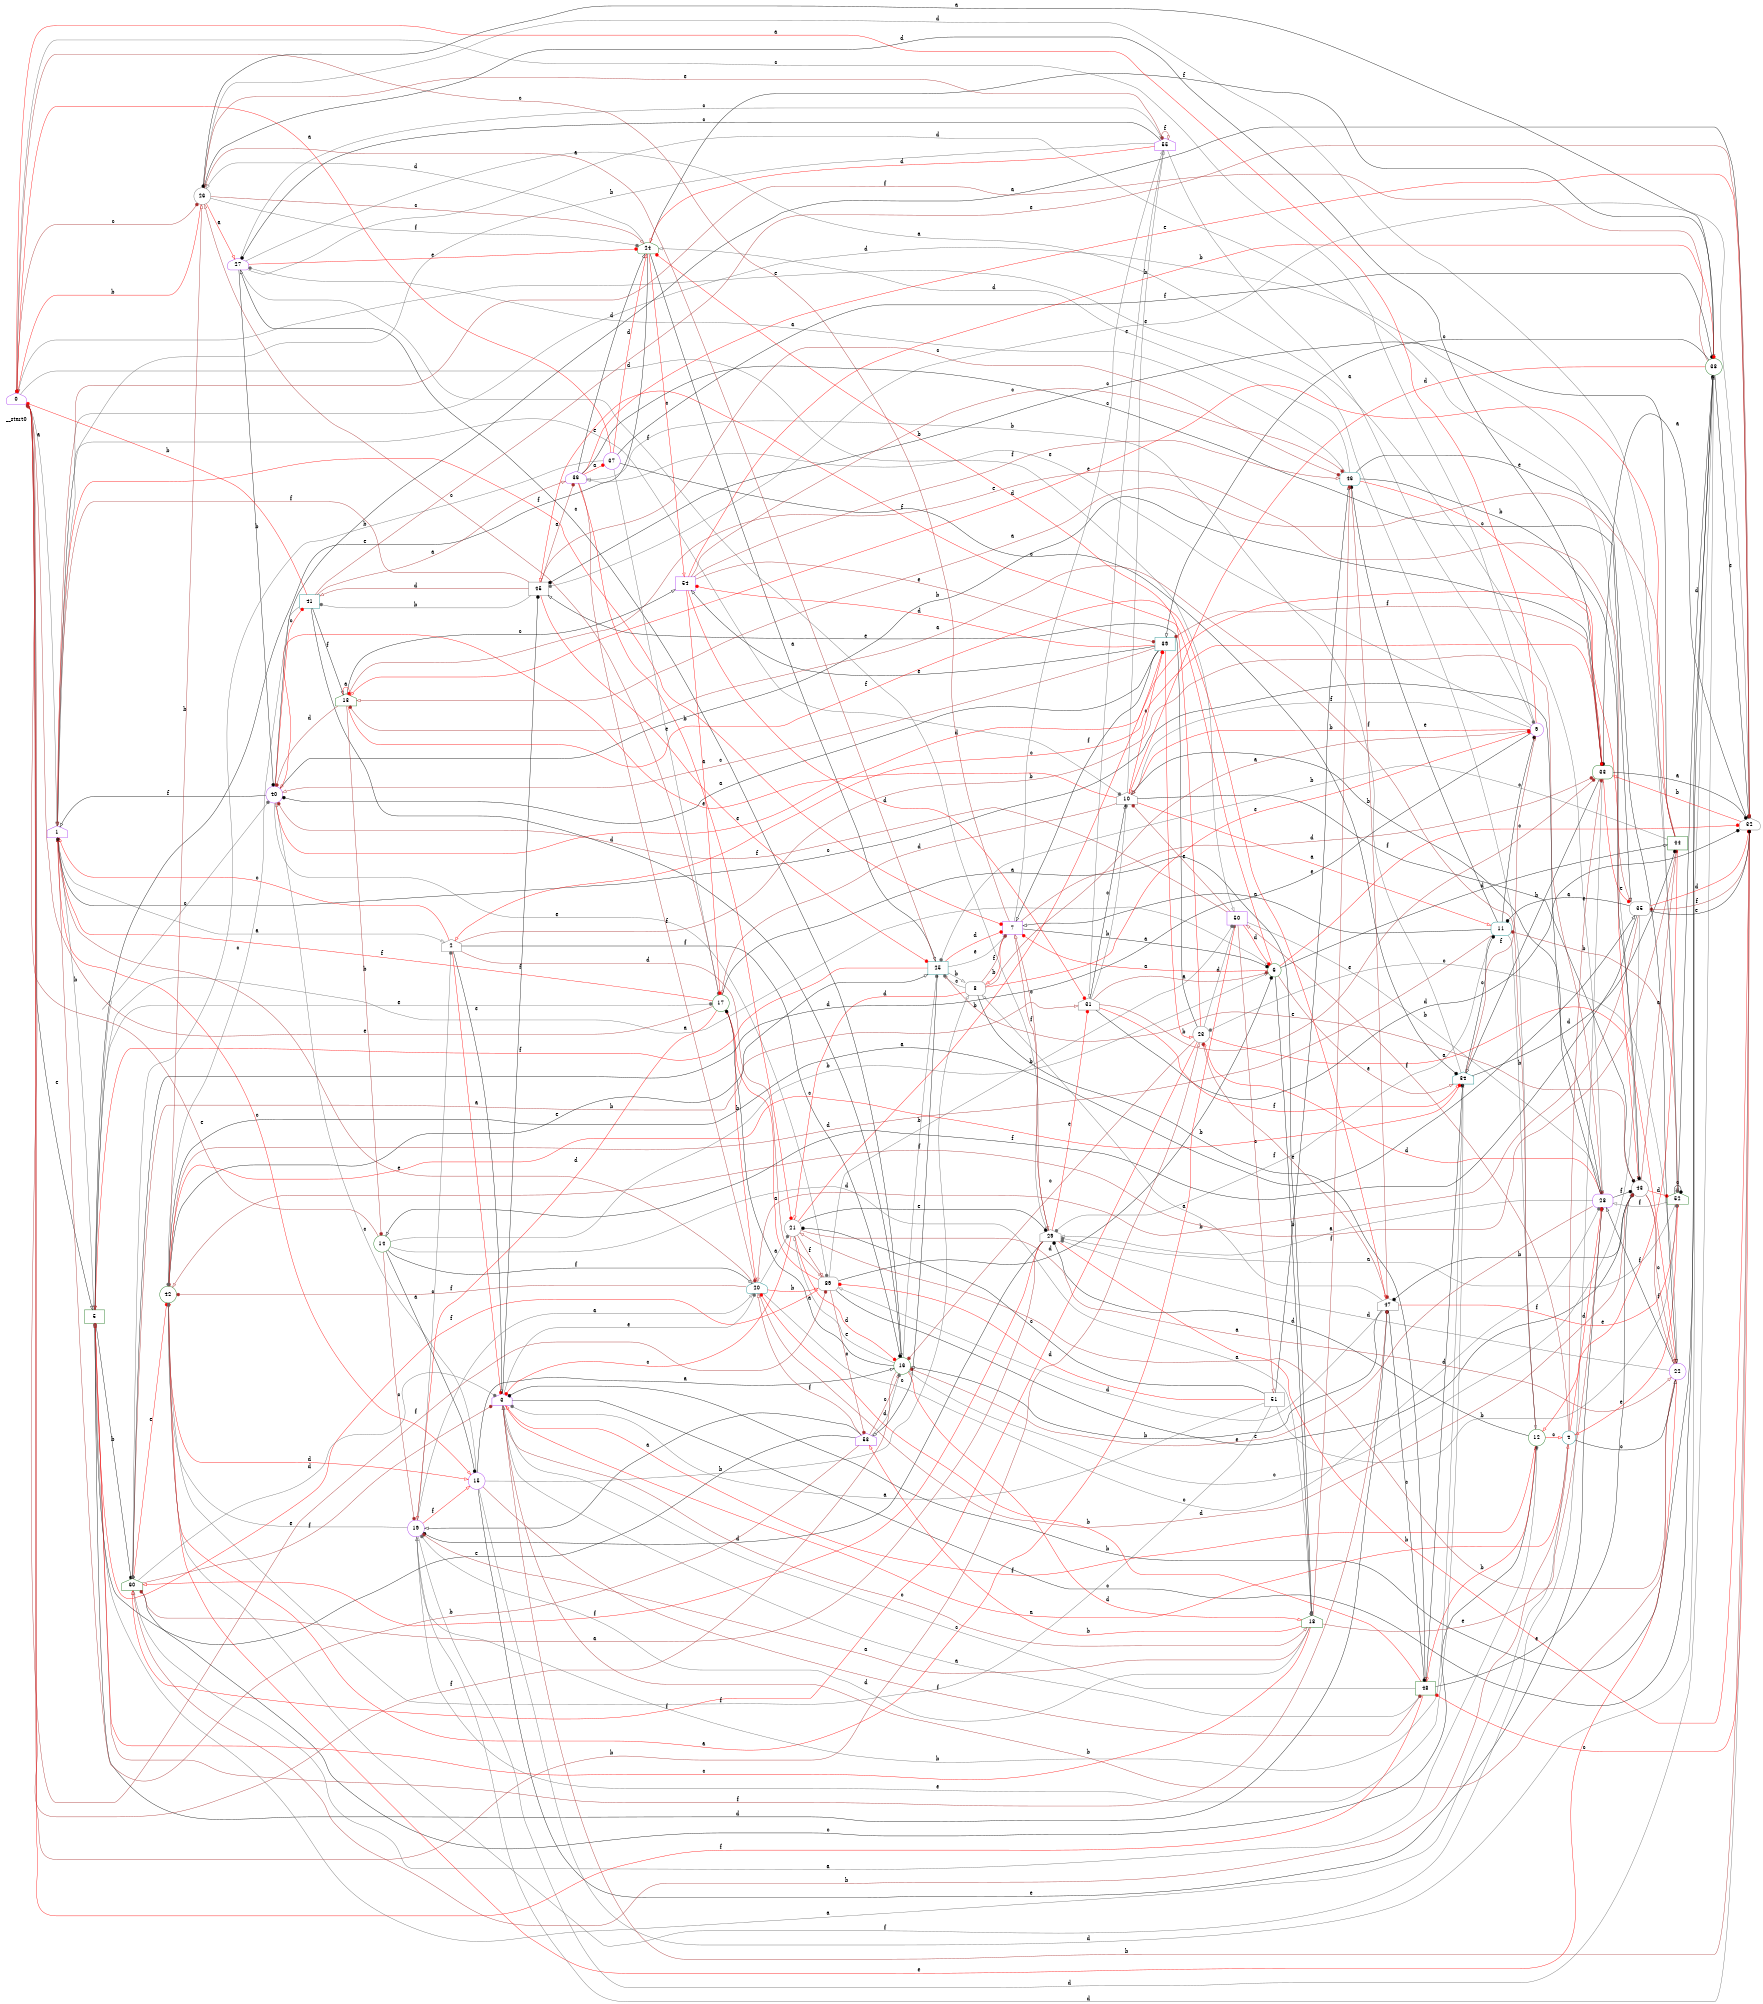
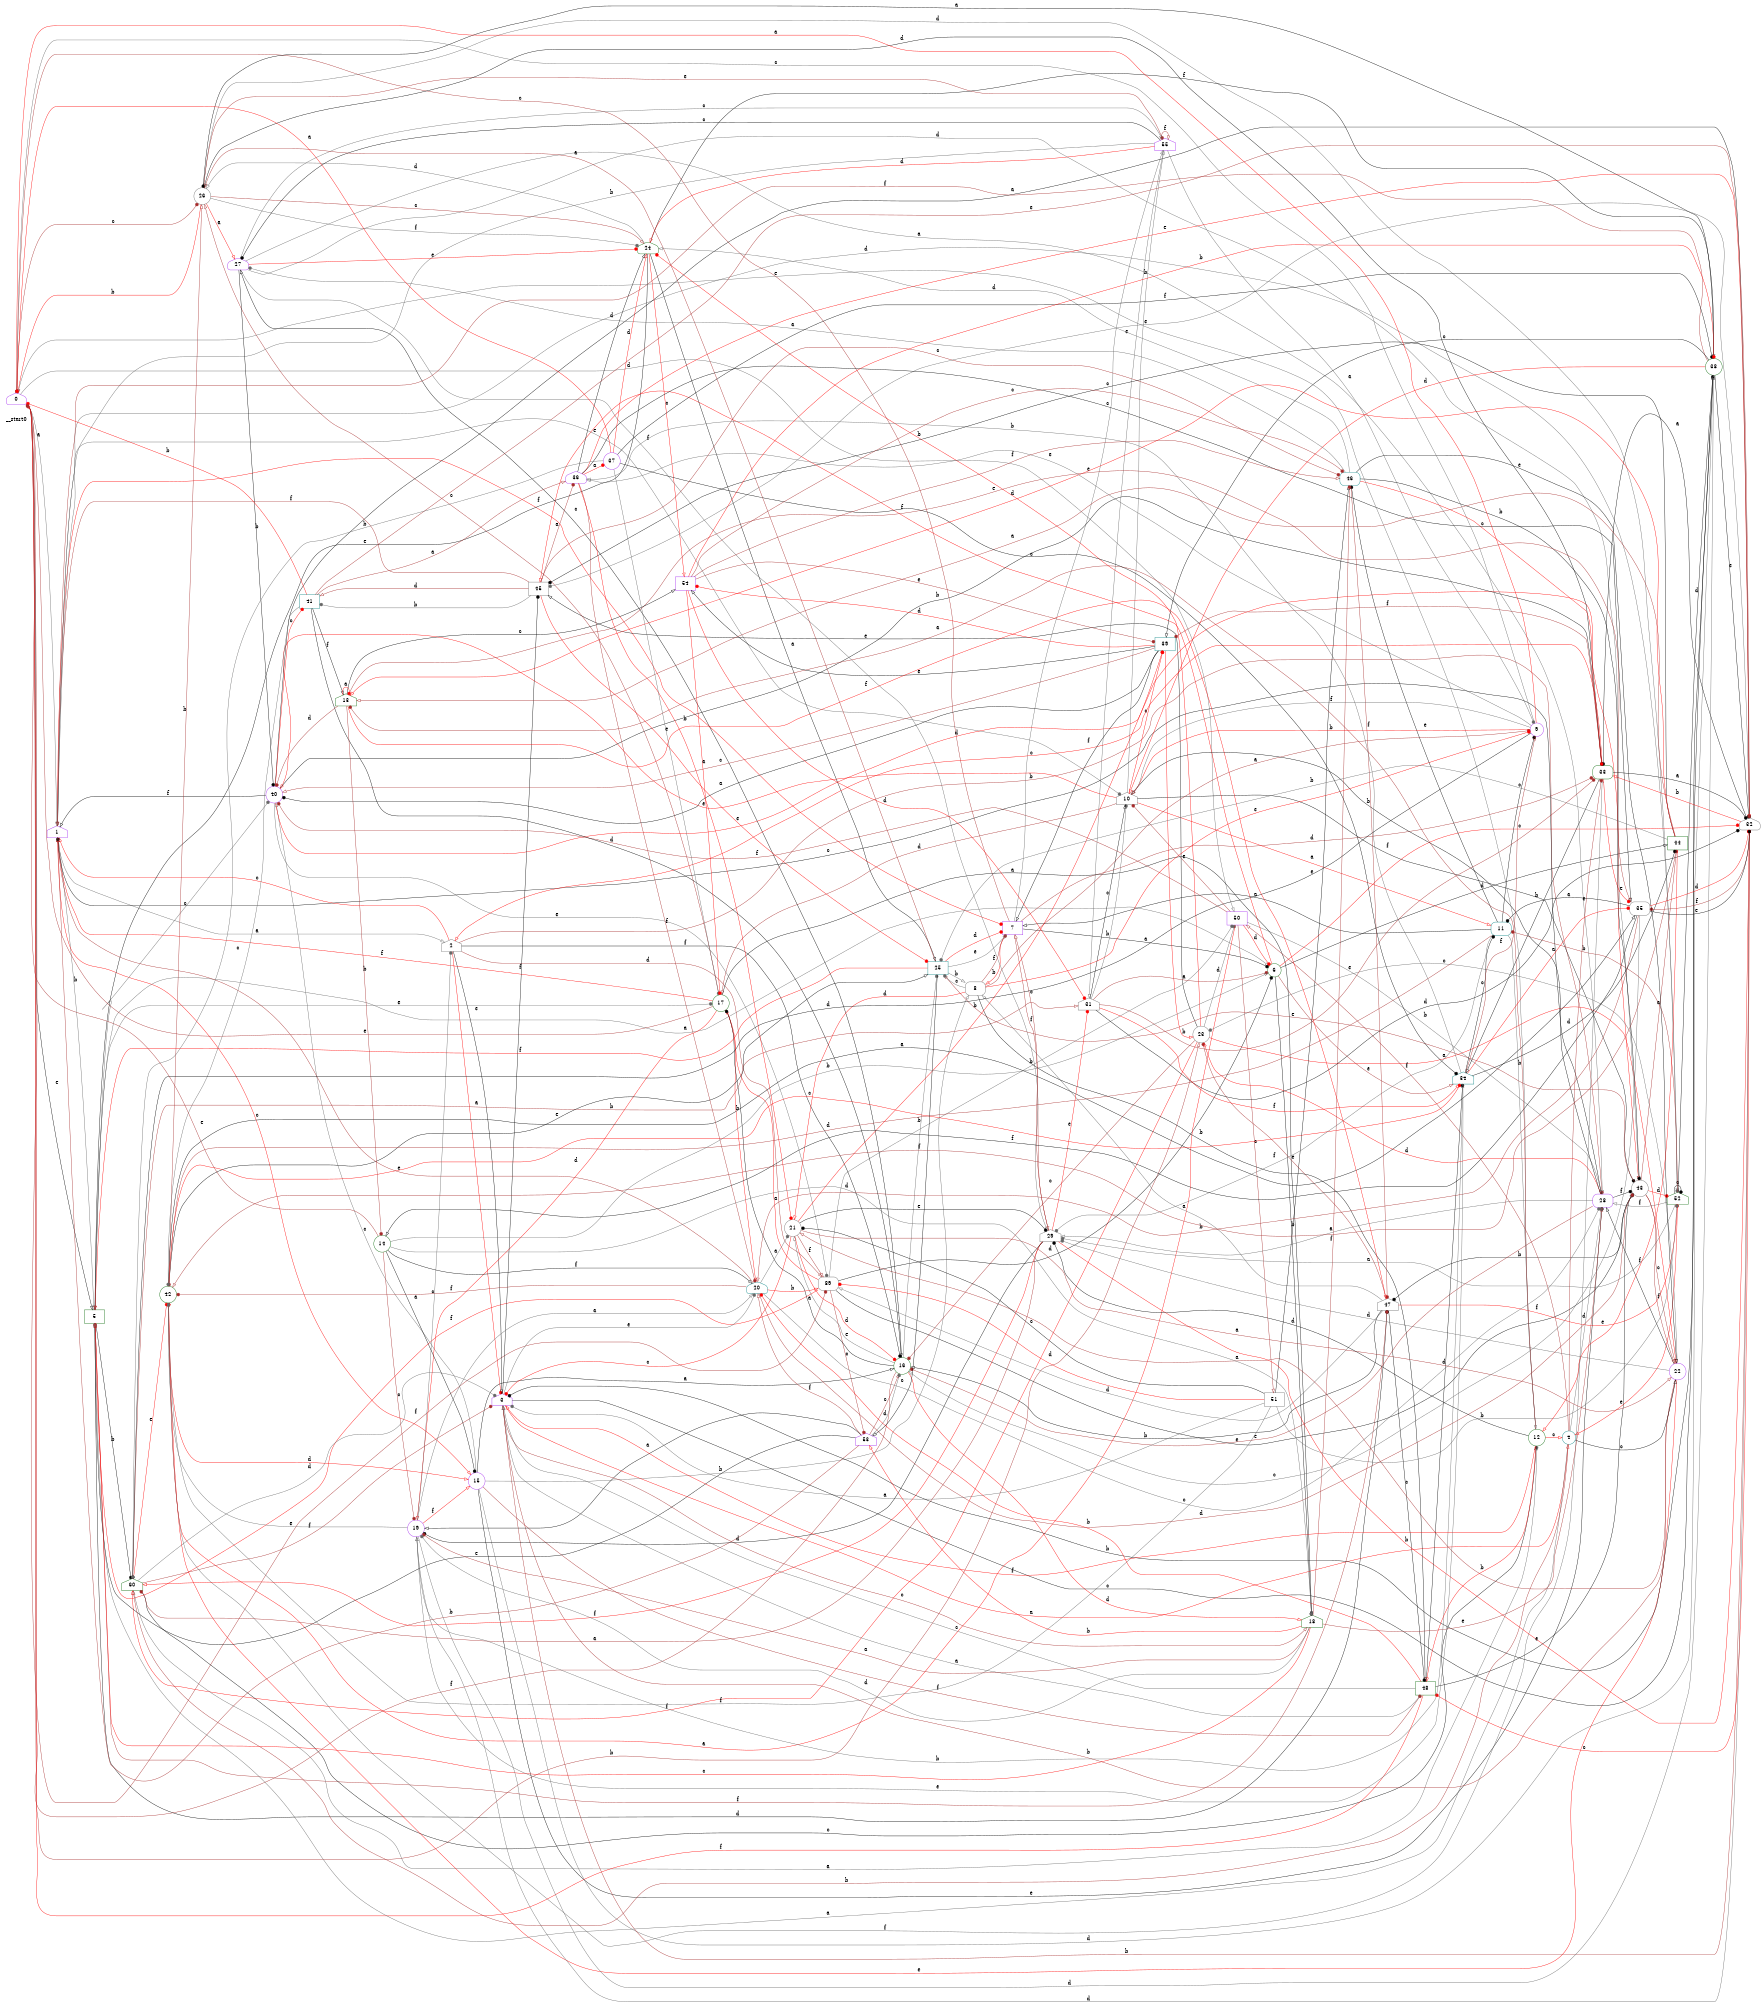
(1143, 969) -> none
none -> (1537, 977)
(1586, 1315) -> (1586, 1315)
